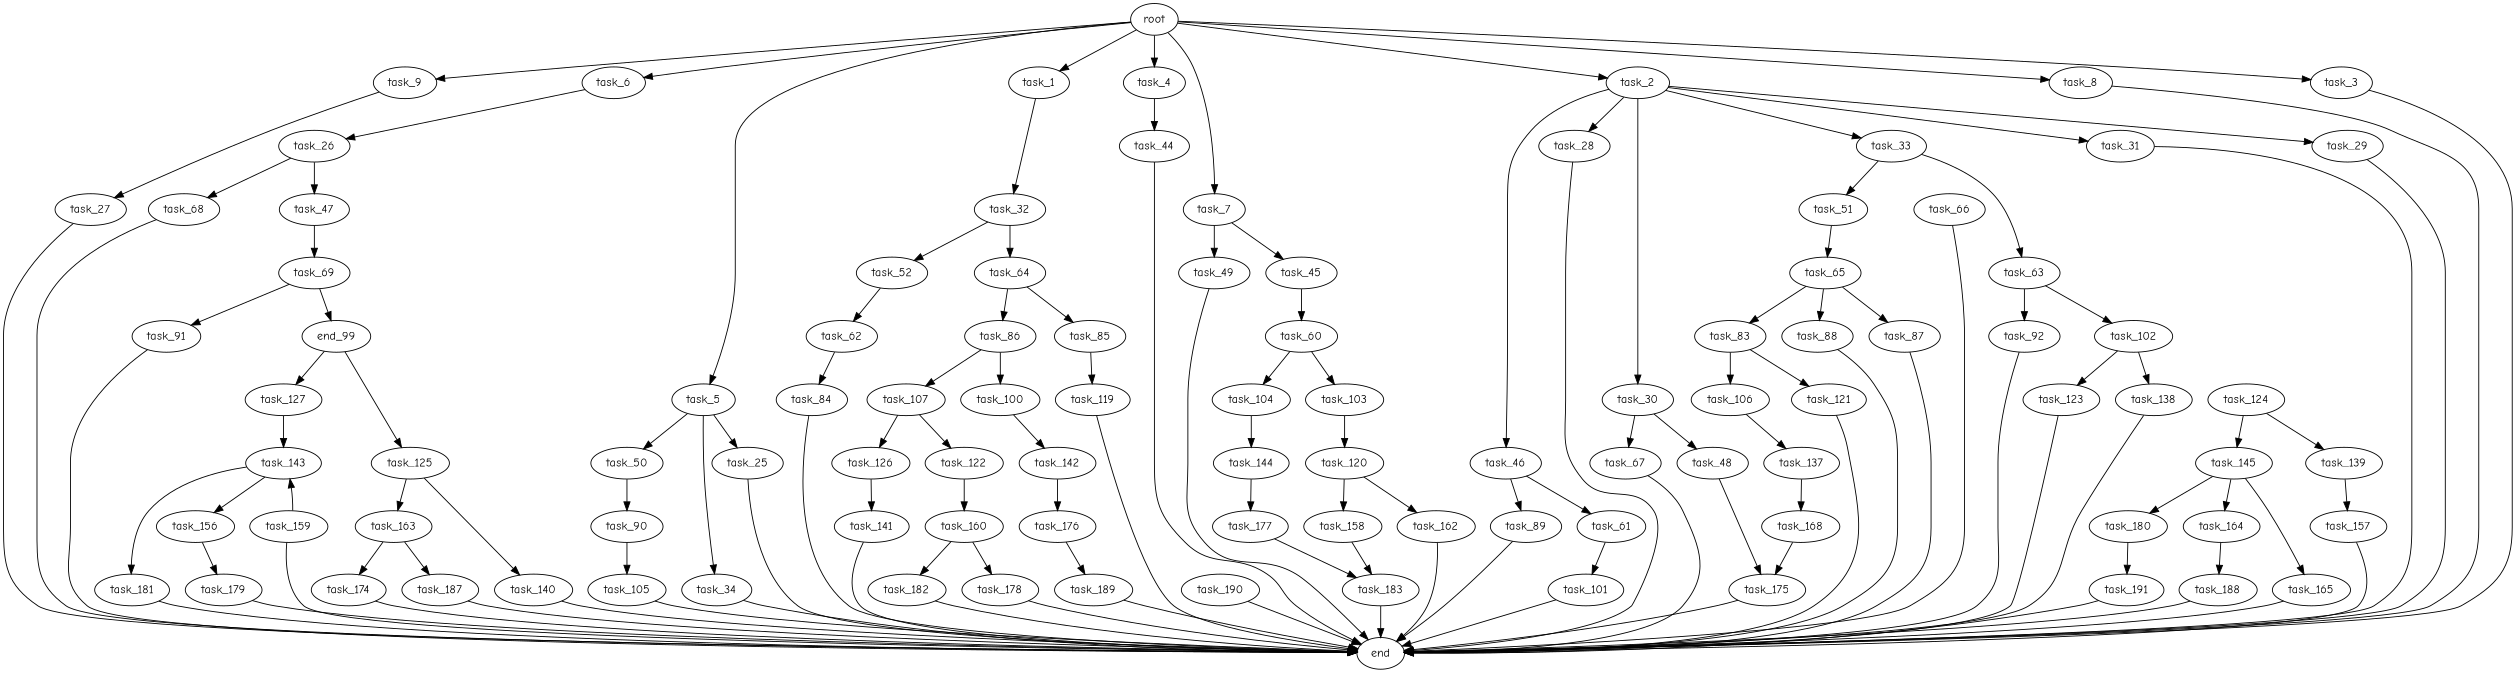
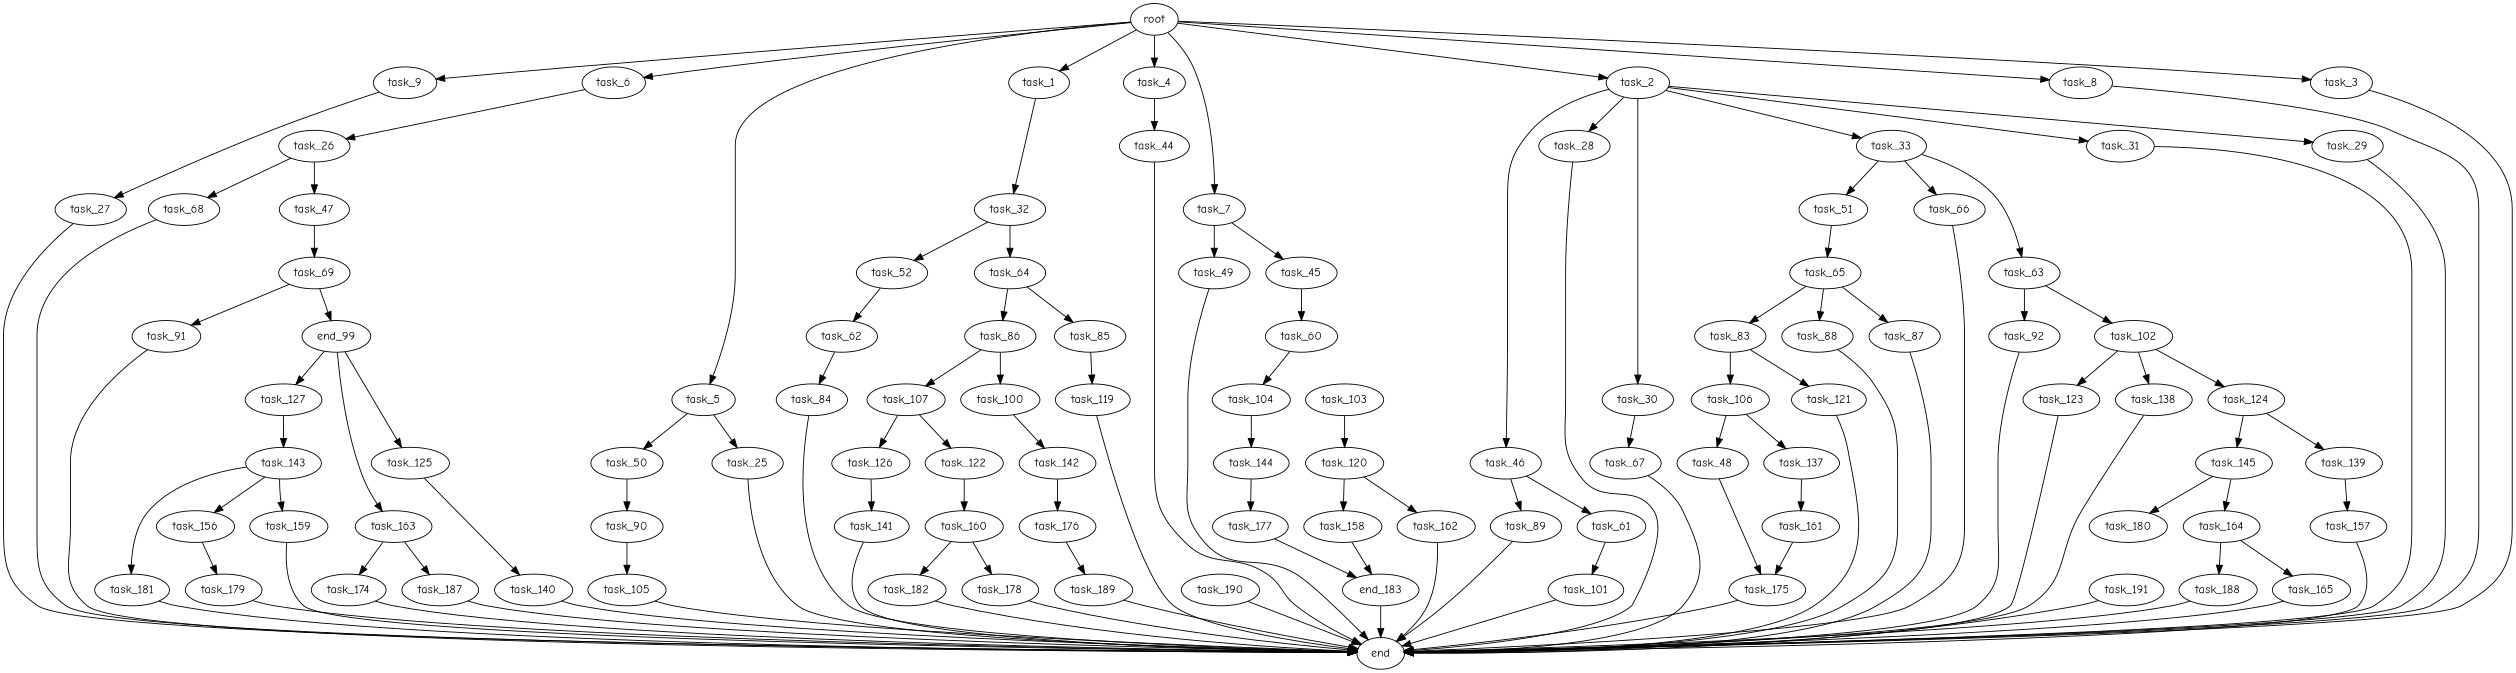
none -> (1917, 175)
(1320, 364) -> none
none -> (2186, 366)
(1672, 429) -> (1723, 427)
(403, 490) -> (349, 430)
(292, 499) -> (280, 491)
(2275, 521) -> (2263, 556)
(1801, 527) -> (1801, 527)
(2128, 554) -> none
(717, 590) -> none
(1381, 590) -> (1381, 590)
